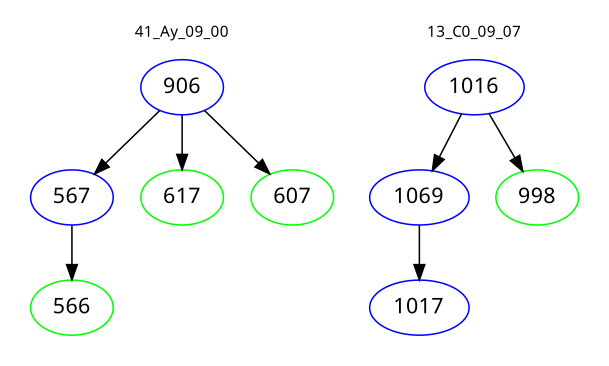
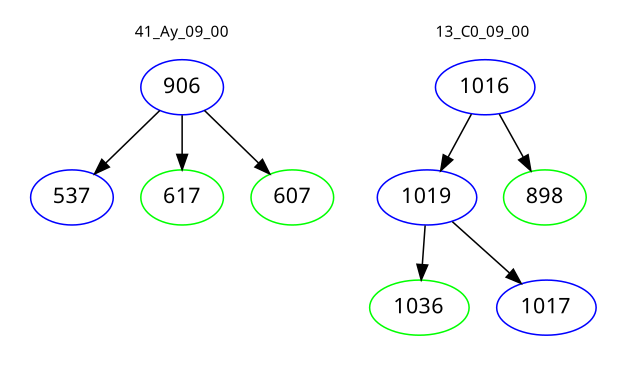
(474, 33) -> (483, 33)
(72, 197) -> (72, 197)
(419, 197) -> (427, 197)
(537, 197) -> (545, 197)
(72, 308) -> none
none -> (419, 308)
